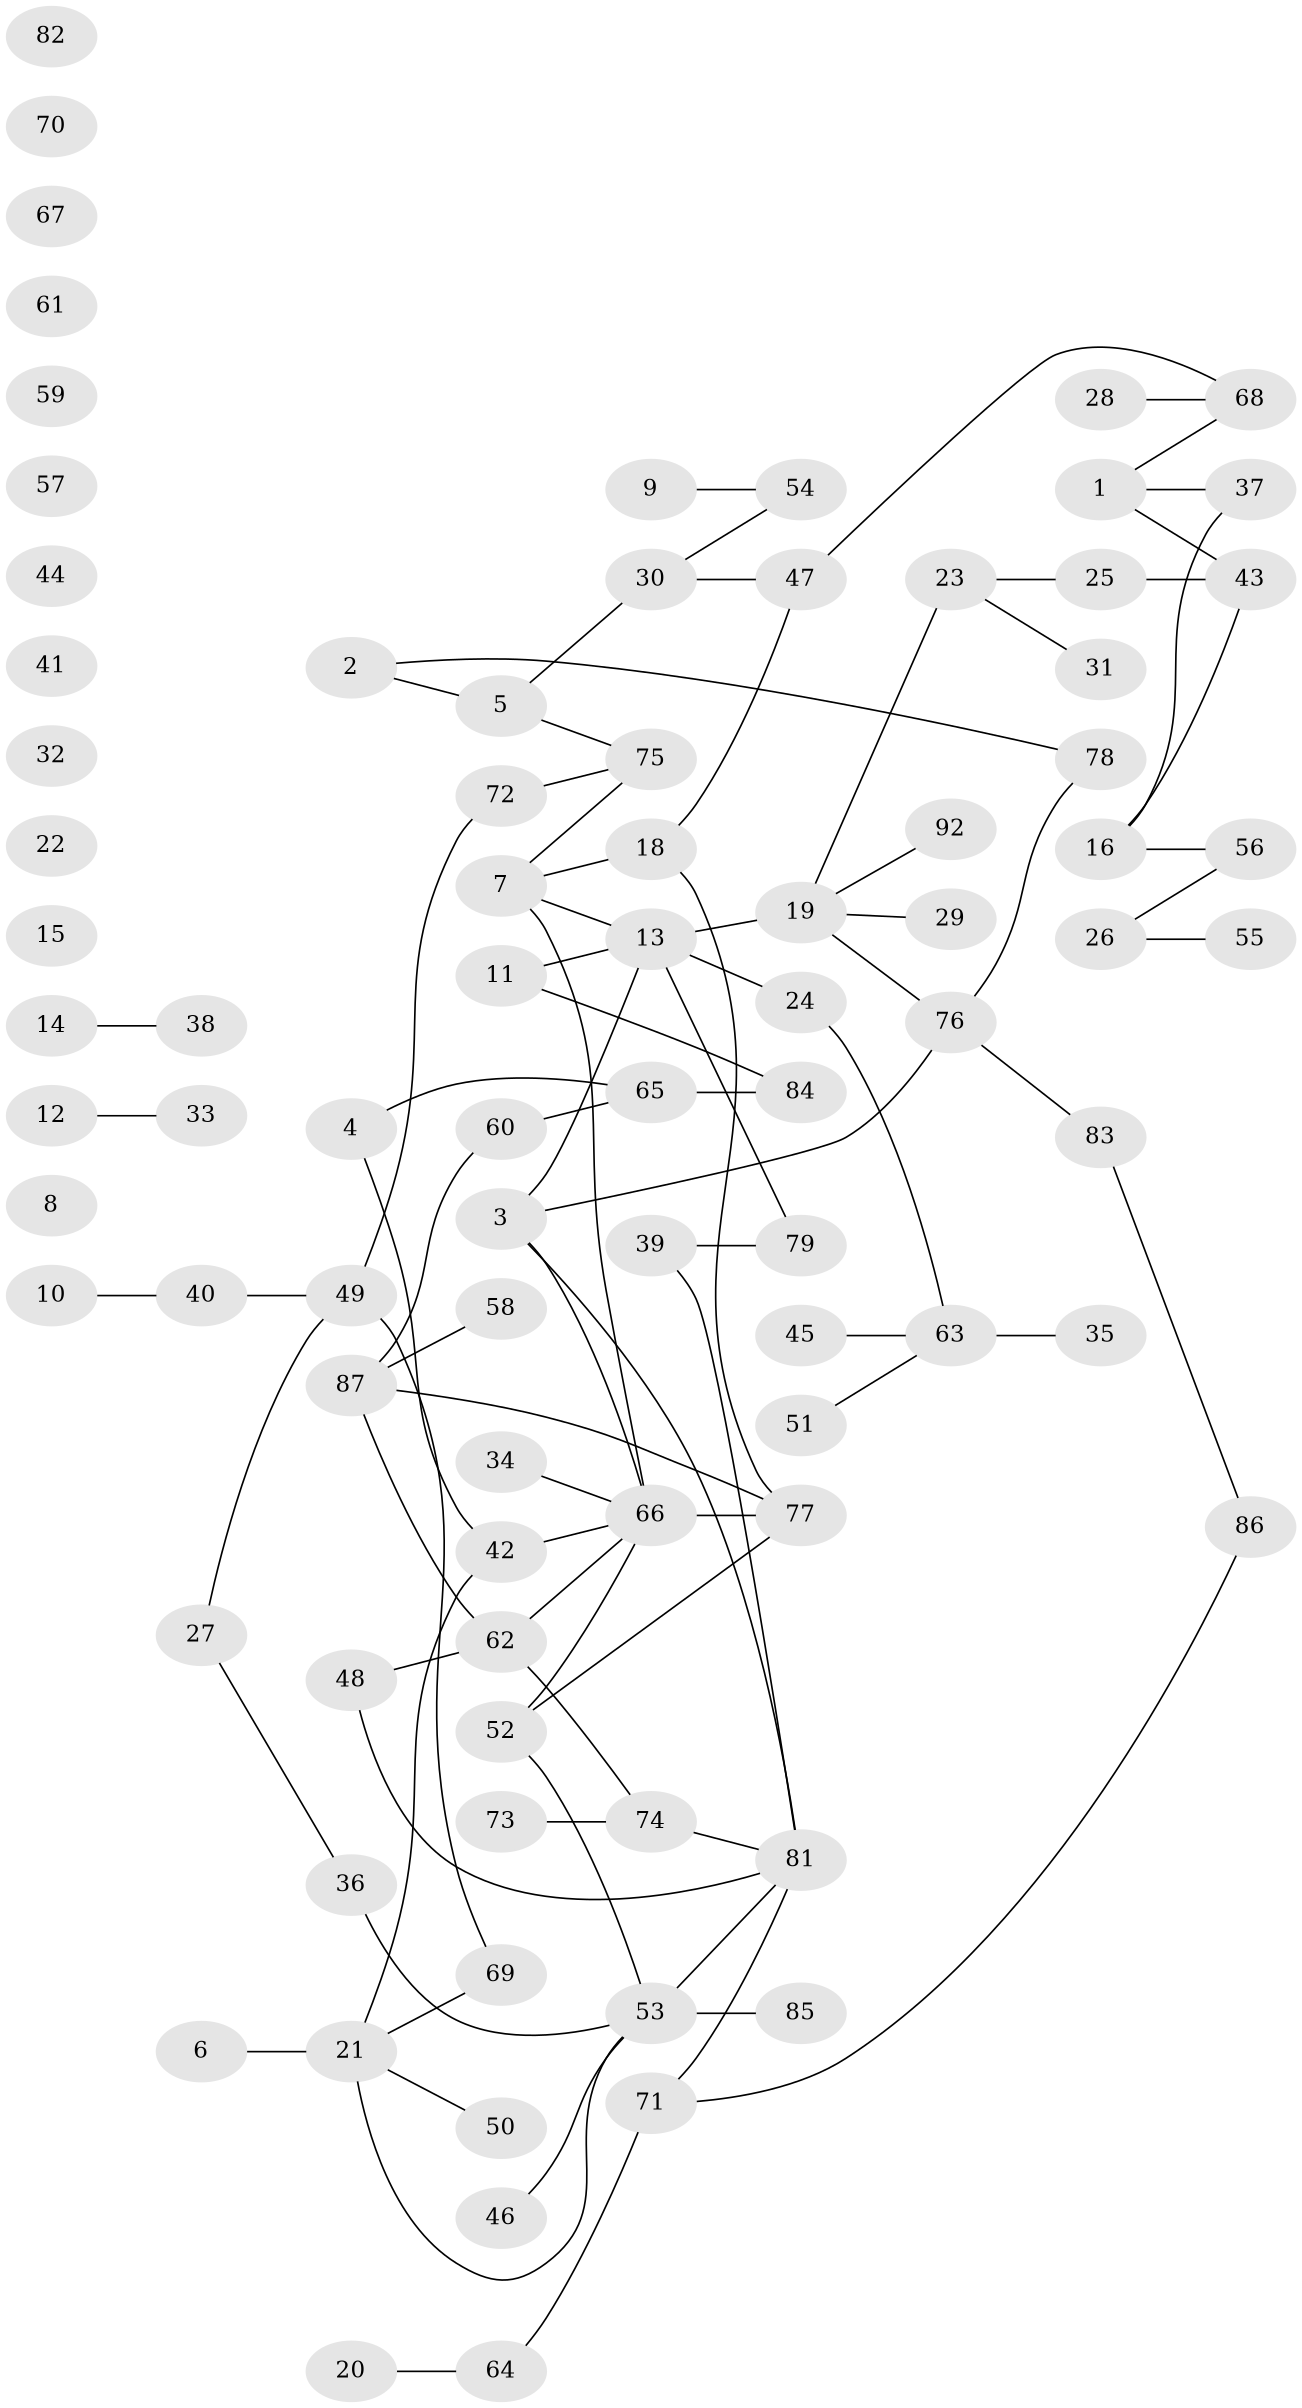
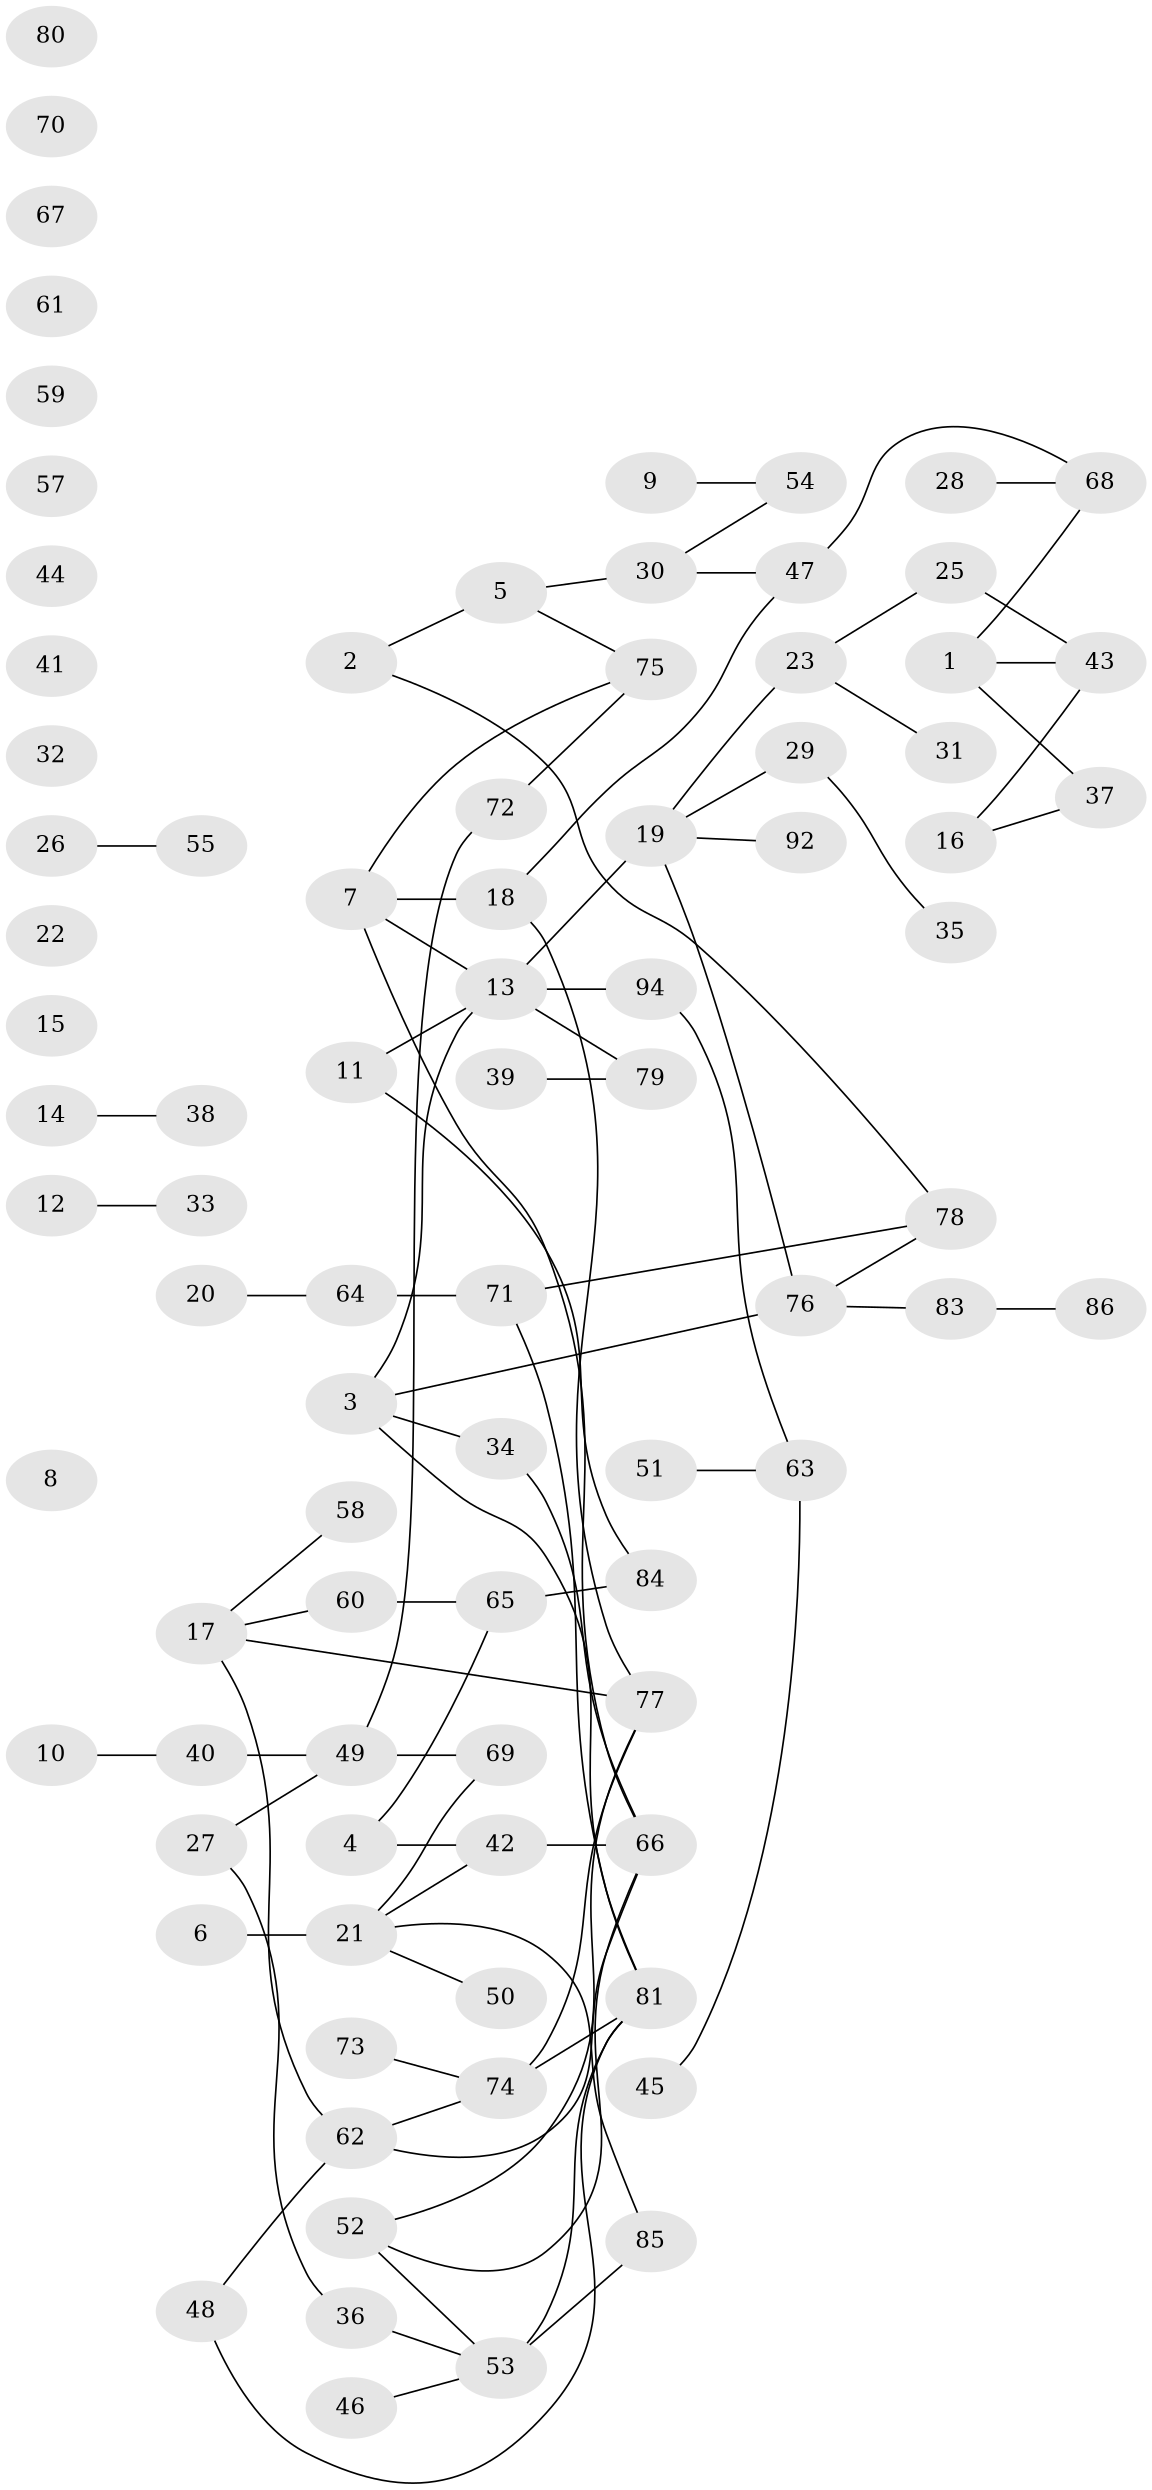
(52, 37) -> (52, 37)
(1251, 849) -> none
(801, 1002) -> (651, 989)
(1026, 1336) -> (876, 843)
(596, 1359) -> (427, 1426)
(351, 1386) -> (201, 1634)
(726, 1515) -> (582, 1935)
(746, 1532) -> none
(1024, 1894) -> (726, 1257)
(519, 2277) -> (583, 2002)
